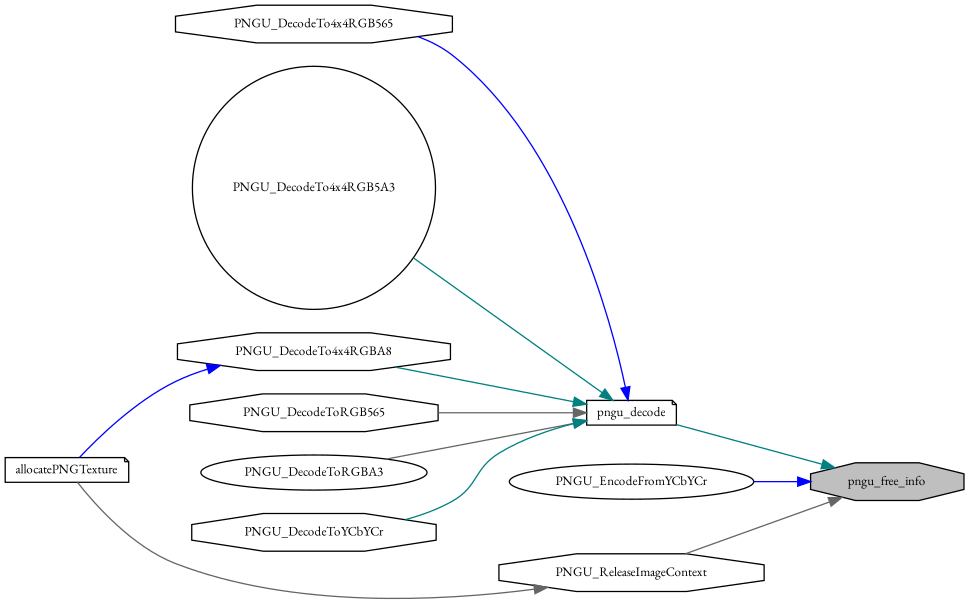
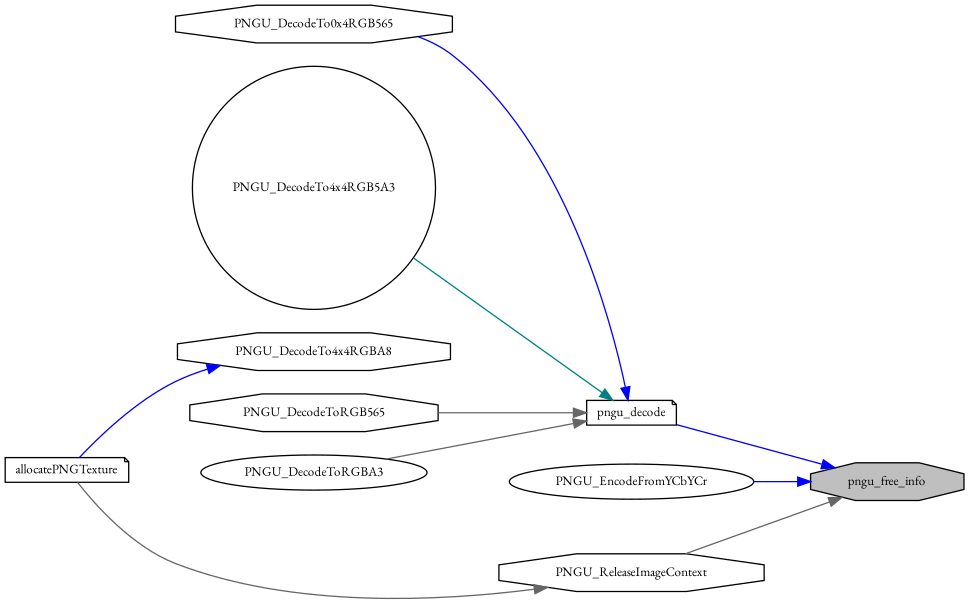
(314, 24) -> (314, 24)
(484, 384) -> none
(749, 444) -> (749, 444)
(314, 532) -> none
